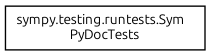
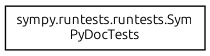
(105, 28) -> (105, 28)
